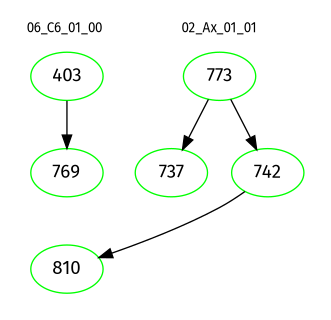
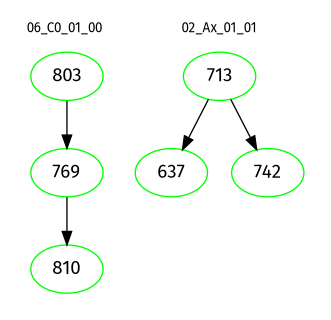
(65, 29) -> (65, 29)
(67, 76) -> (67, 76)
(220, 76) -> (220, 76)
(171, 173) -> (171, 173)
(180, 226) -> (67, 214)
